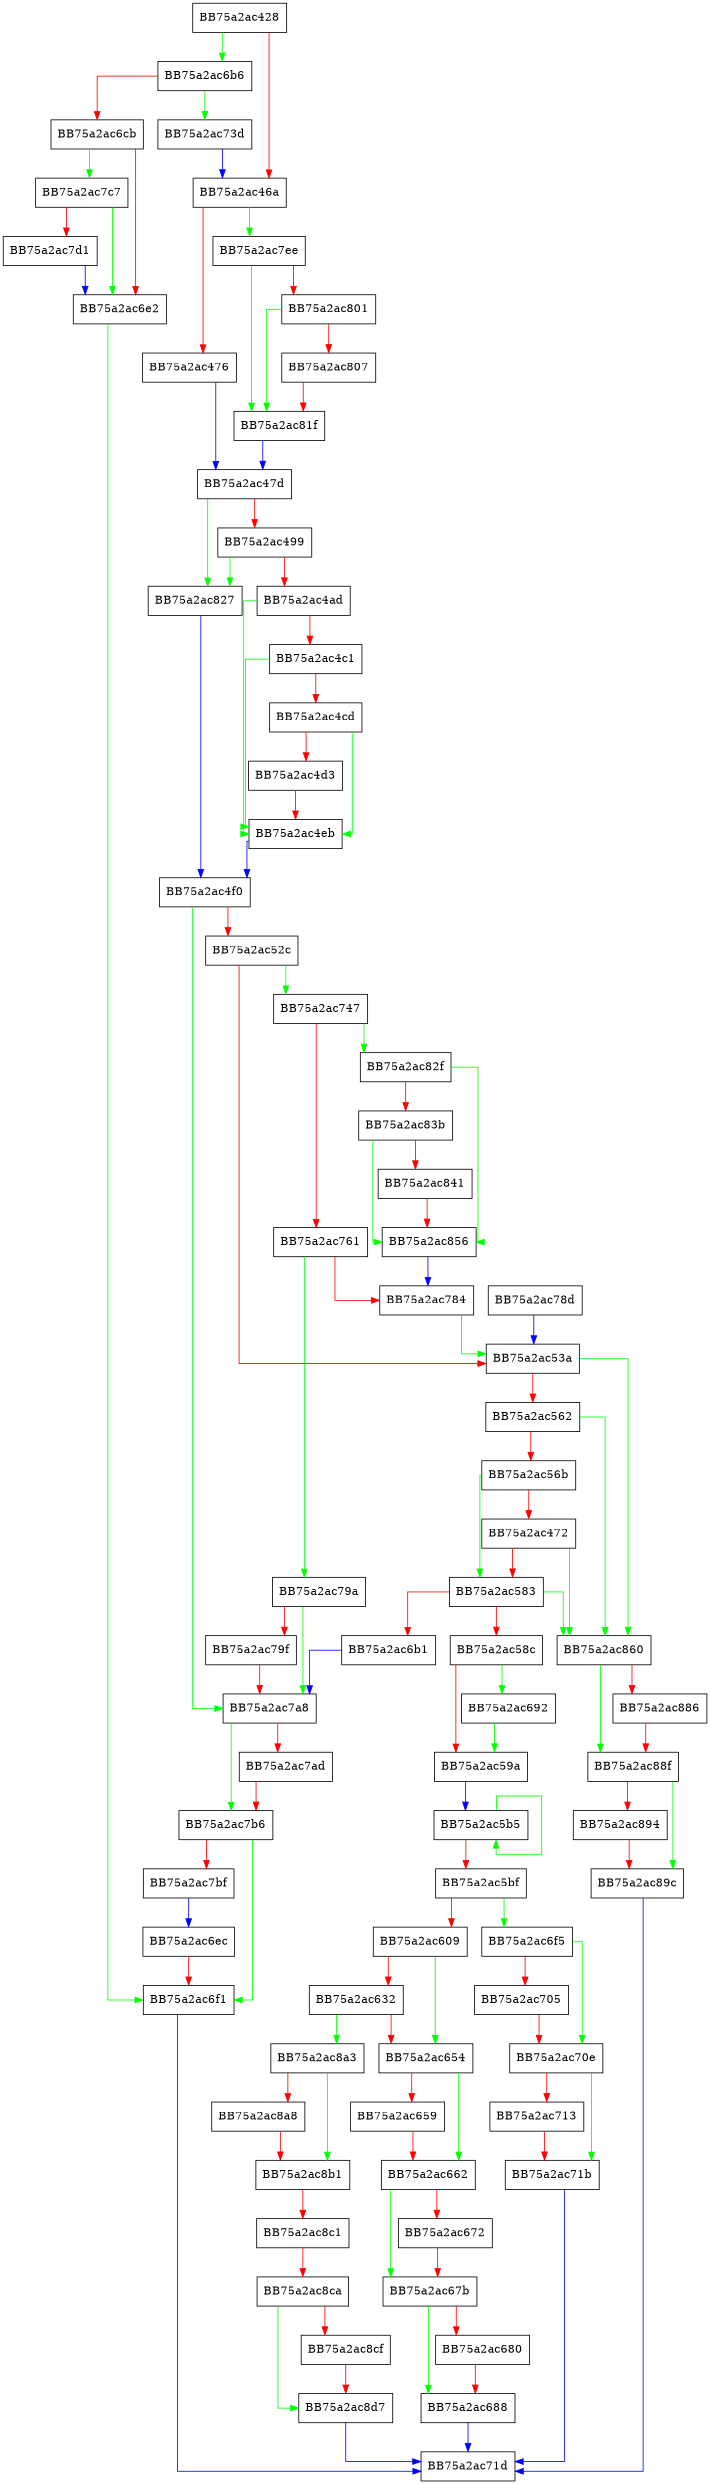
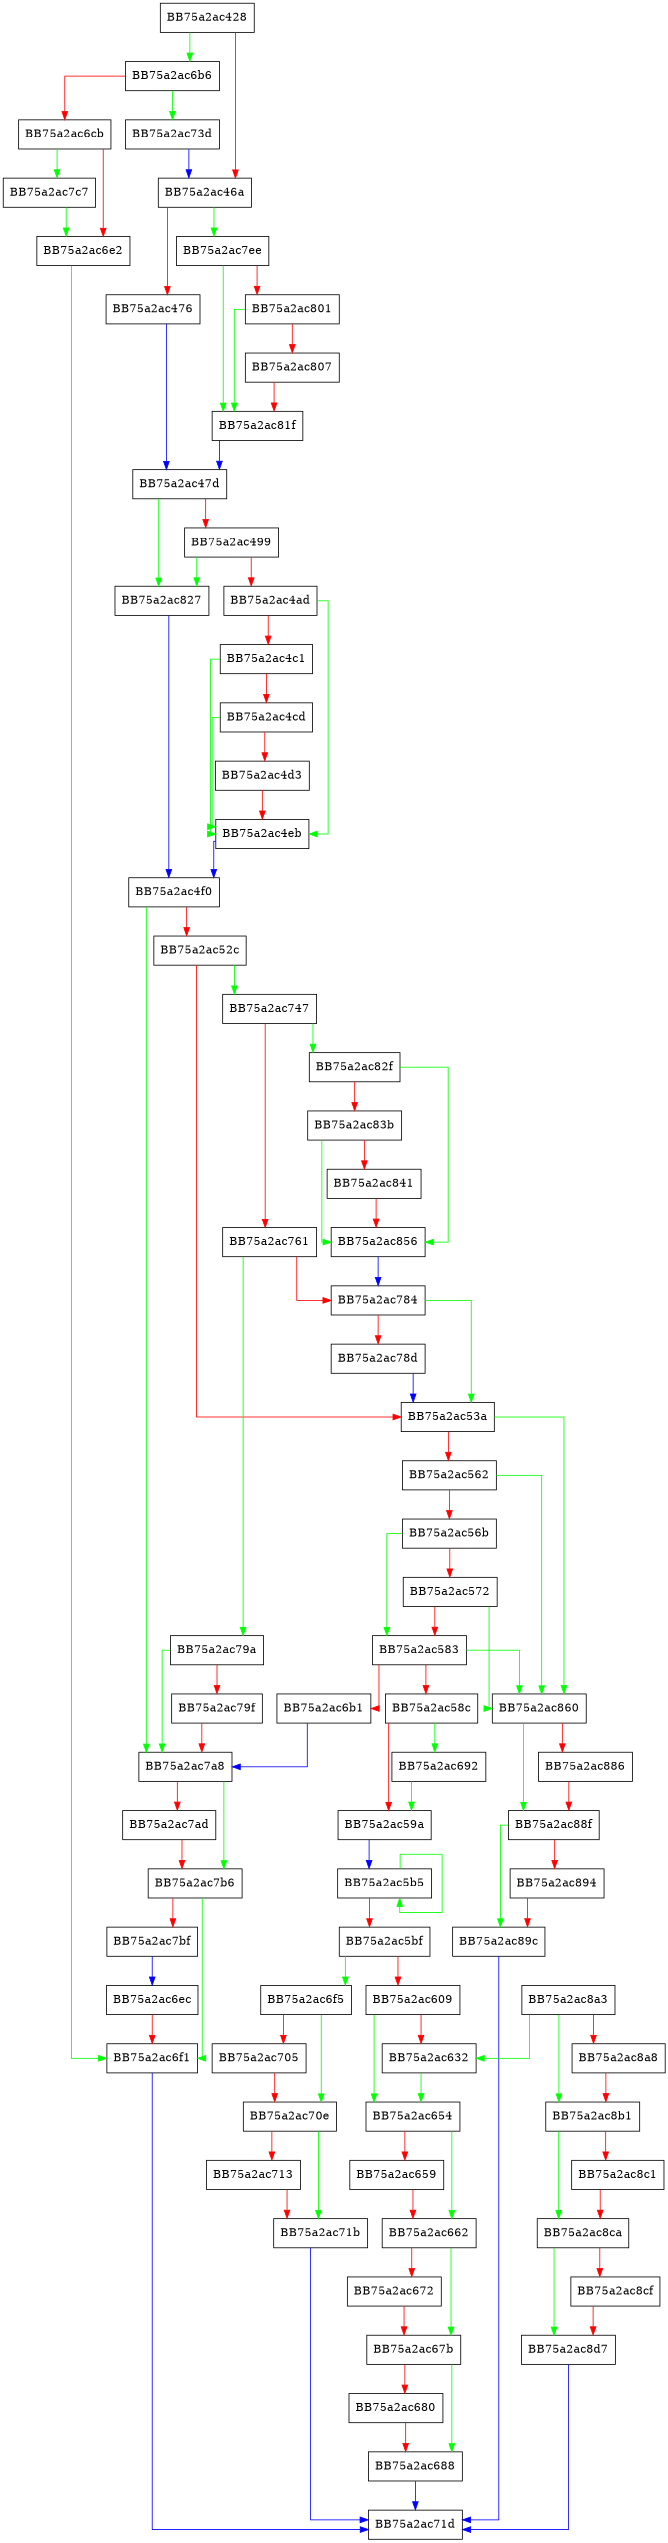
(50, 251) -> none
none -> (378, 1325)
(529, 1534) -> (450, 1592)
(337, 2025) -> (529, 2058)
(391, 2025) -> (421, 2083)
none -> (559, 2171)
